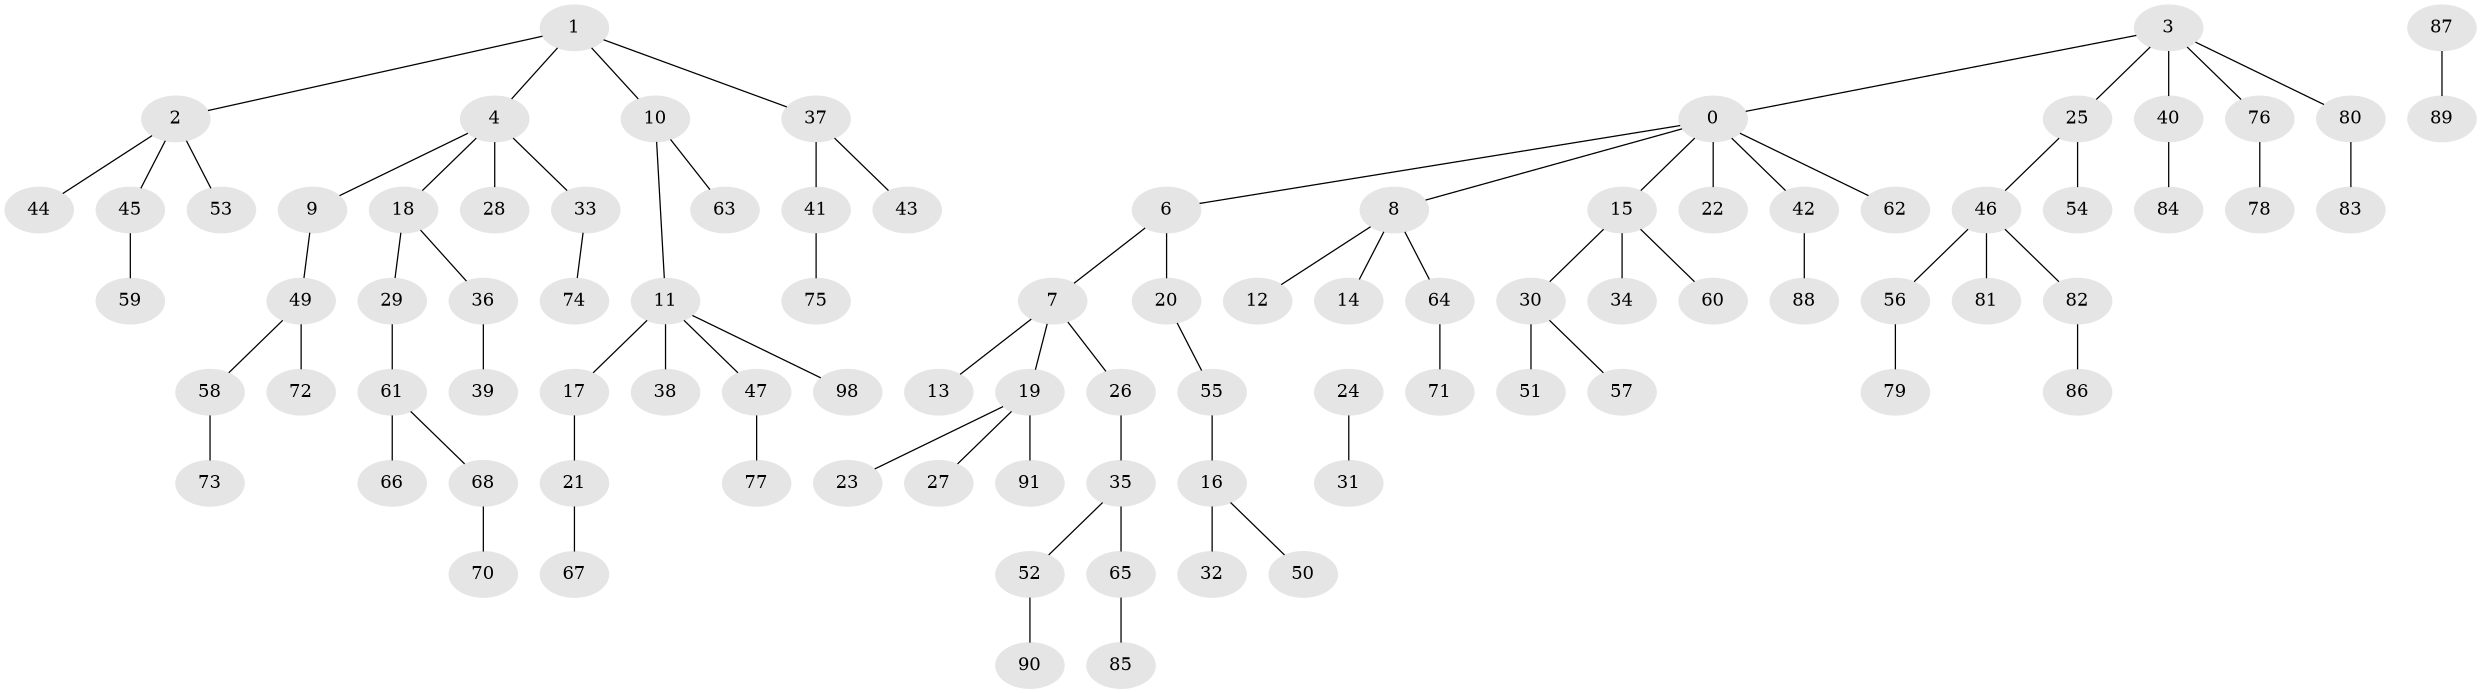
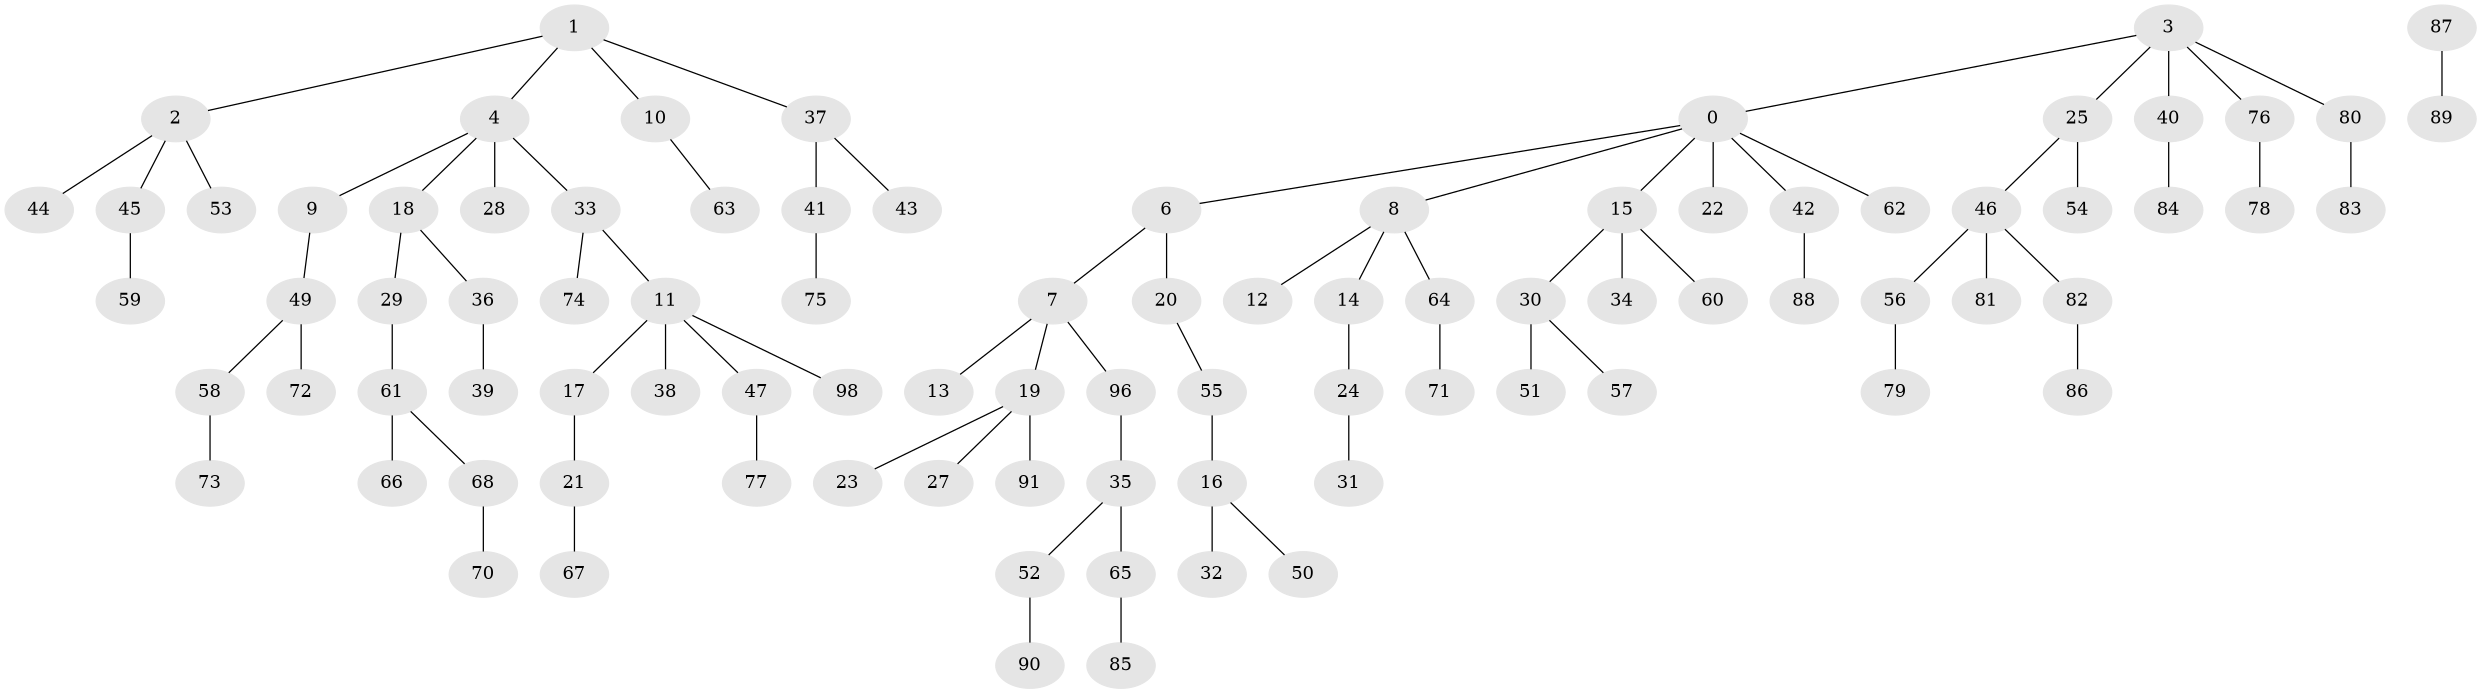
(660, 210) -> (626, 256)
none -> (1349, 347)
(1121, 392) -> (1121, 392)
